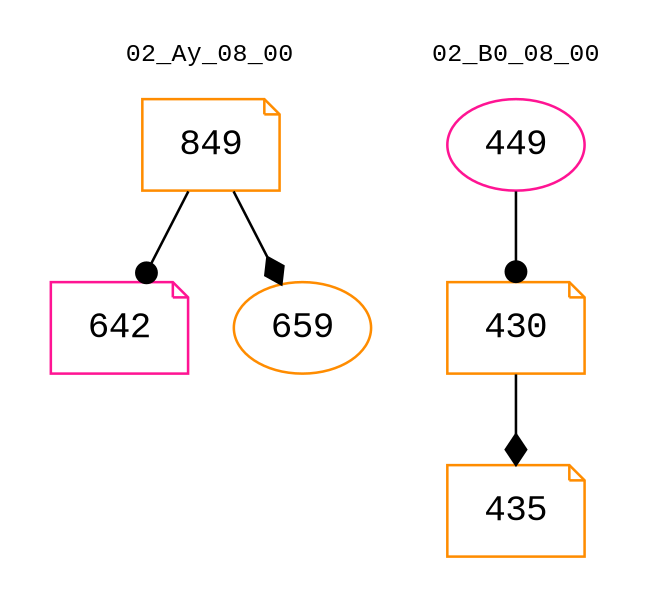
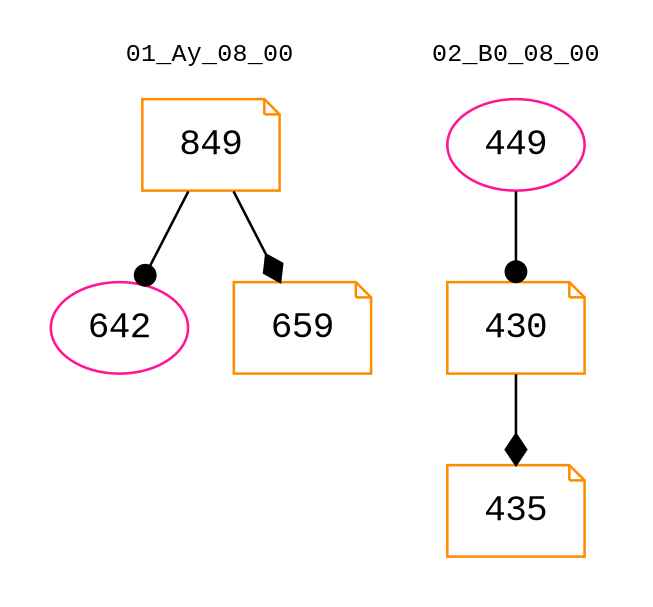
(211, 55) -> (211, 55)
(119, 328) -> (119, 328)
(302, 328) -> (302, 328)
